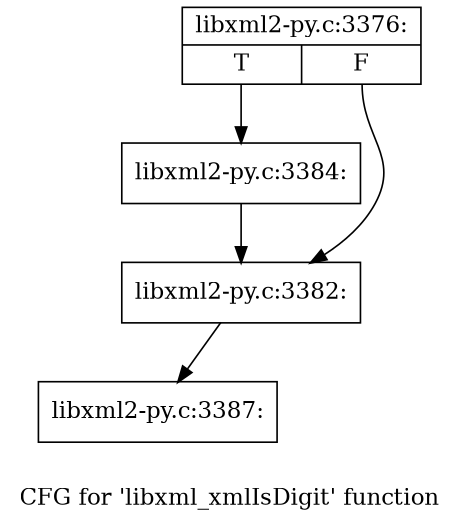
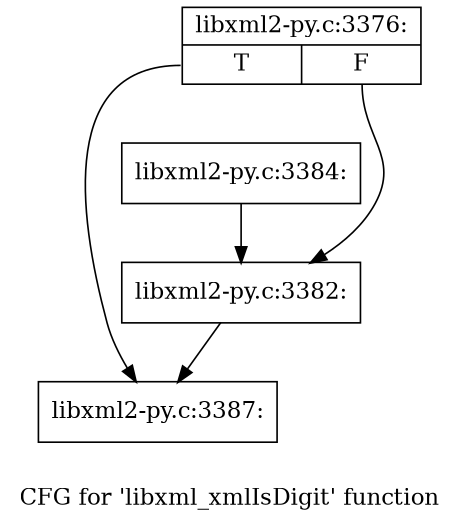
(241, 106) -> (86, 193)
